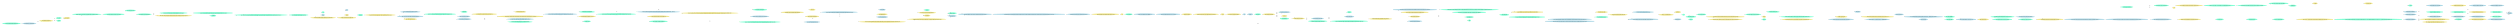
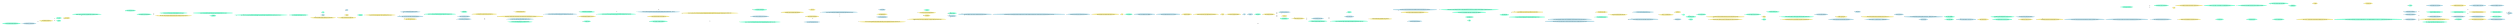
(114, 14) -> none
none -> (1822, 14)
(1415, 17) -> none
(2026, 19) -> (2026, 19)
(2435, 22) -> (2435, 22)
